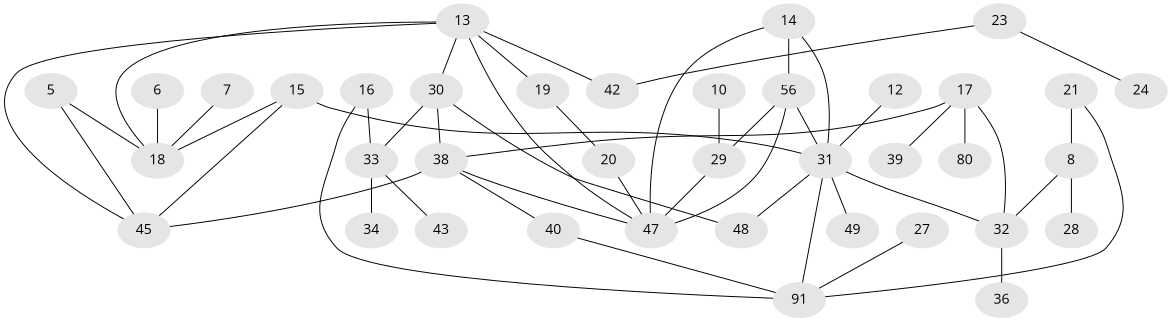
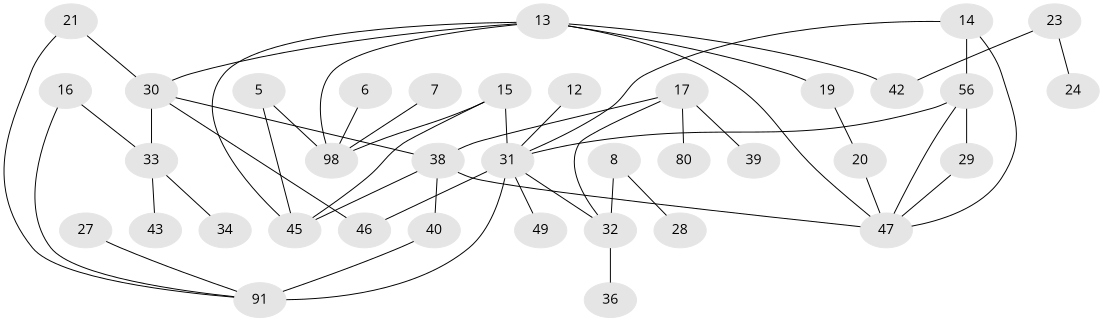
(719, 91) -> none
(1071, 126) -> (112, 56)
(158, 161) -> (332, 161)
(741, 230) -> (365, 230)
